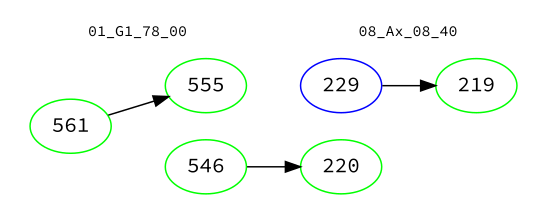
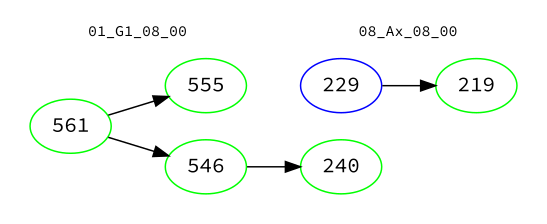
(138, 32) -> (138, 32)
(409, 32) -> (409, 32)
none -> (131, 144)
(341, 167) -> (341, 167)
